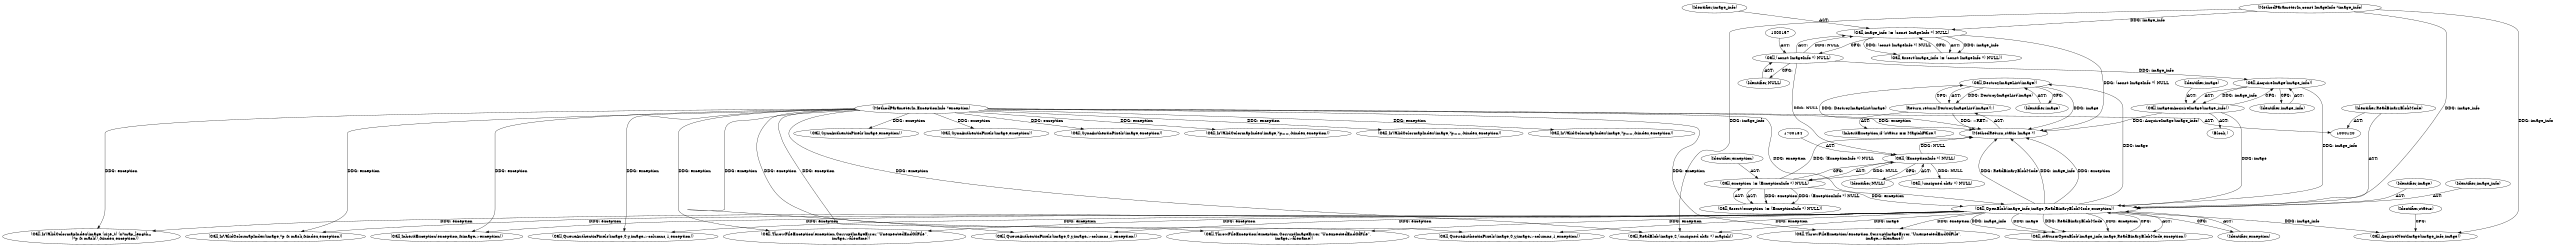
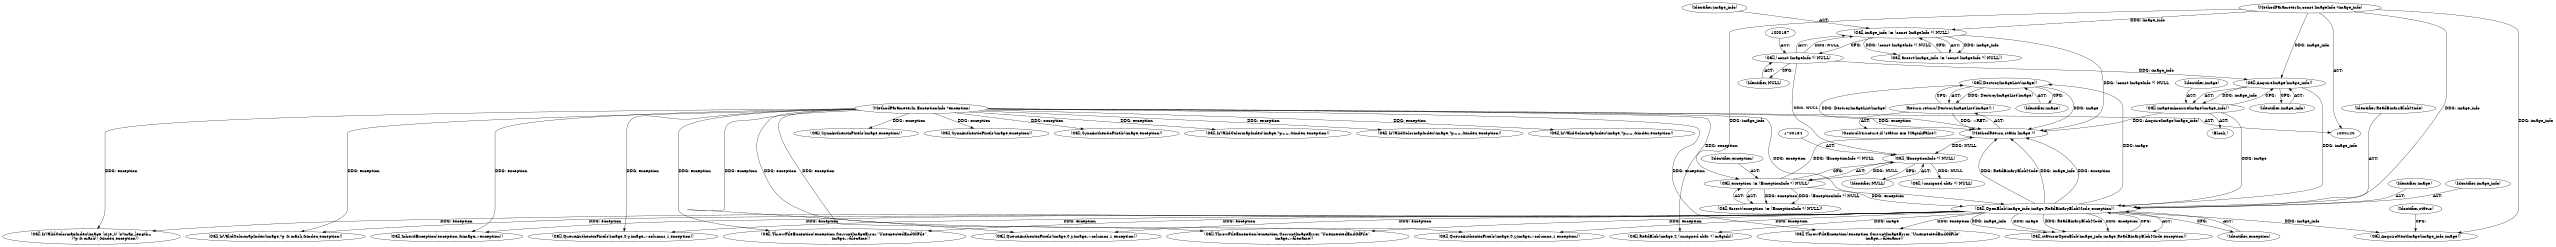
none -> (2294, 44)
(2355, 118) -> (2334, 67)
(1889, 133) -> (1889, 133)
(1940, 141) -> (1955, 143)
(1170, 203) -> (1393, 111)
